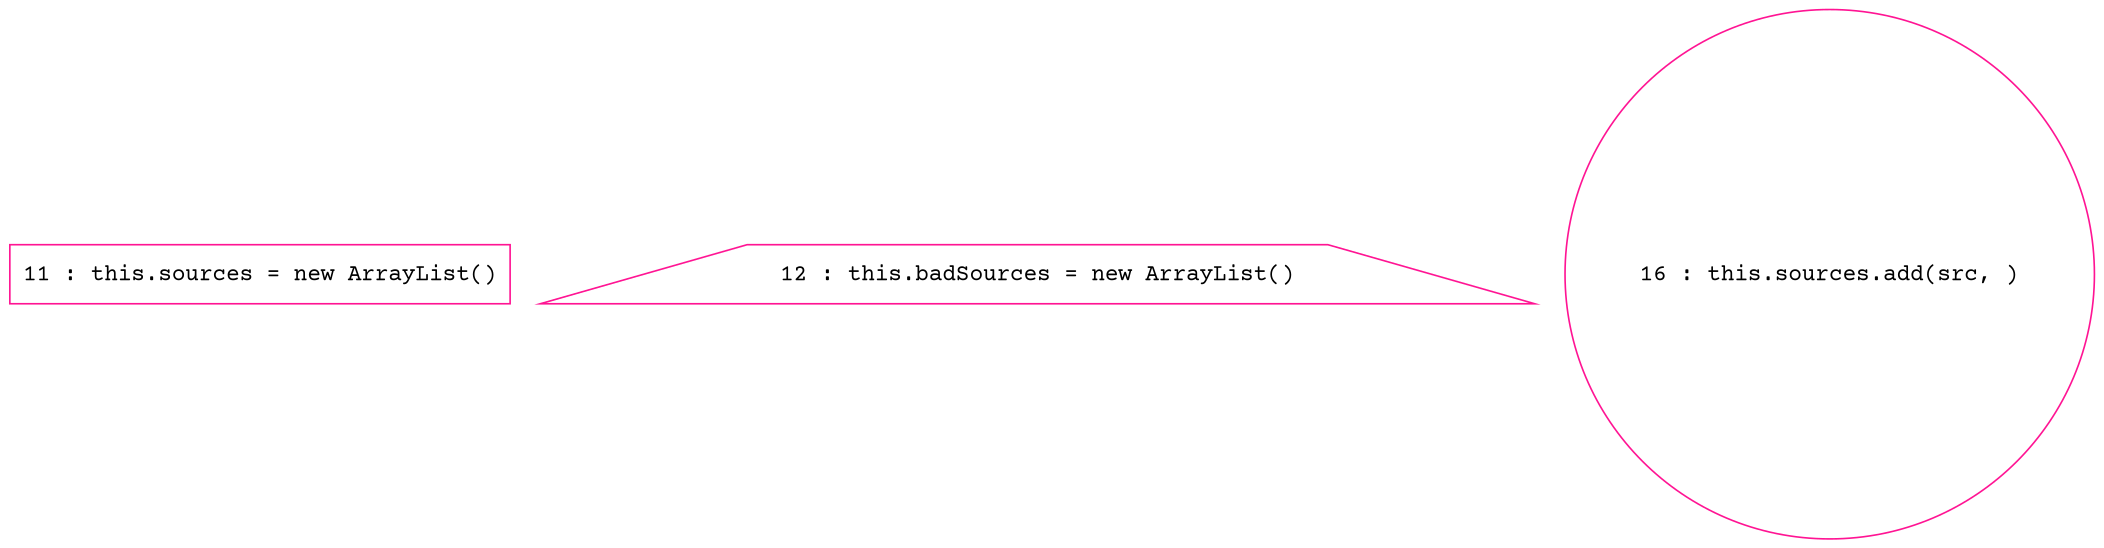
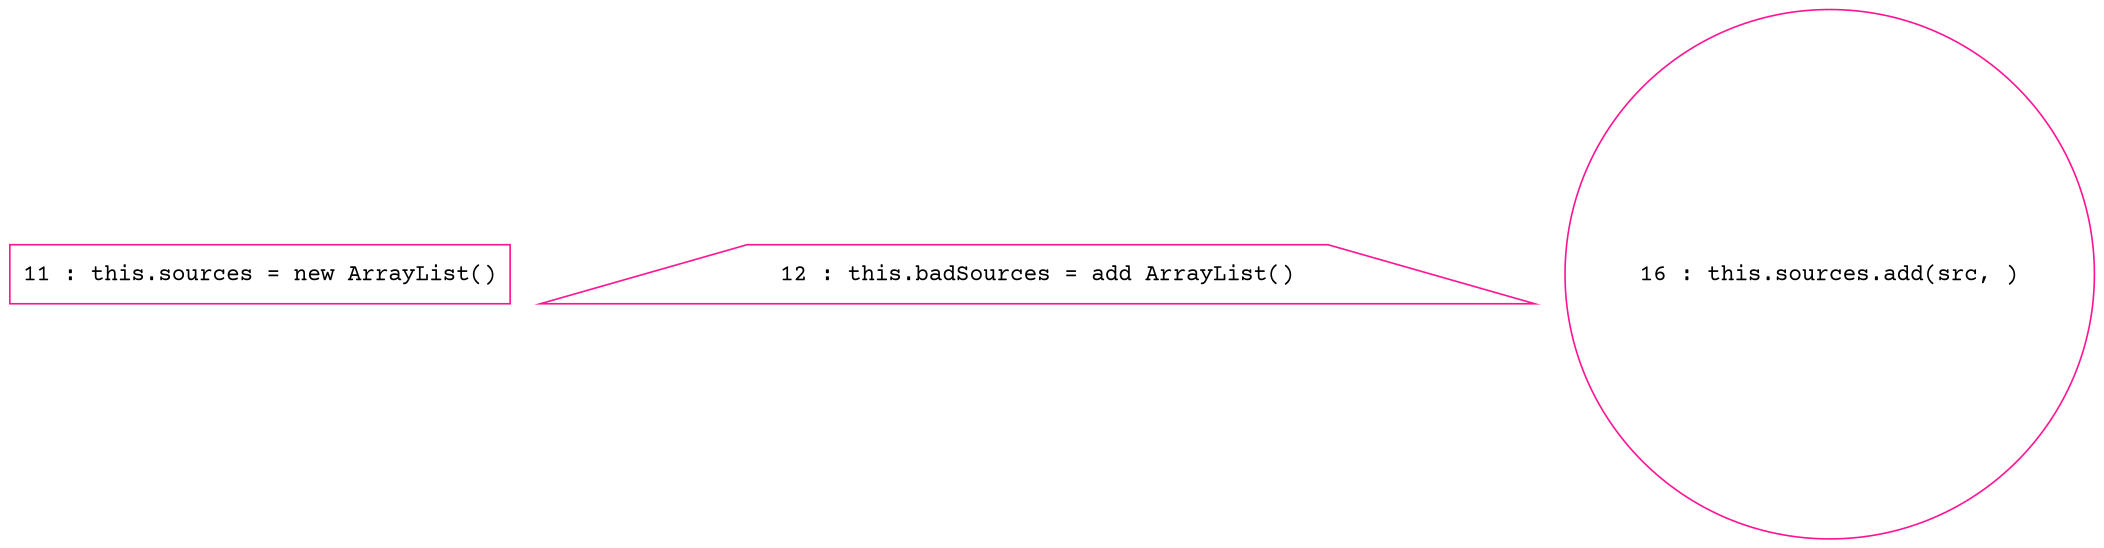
(1037, 274) -> (1037, 274)
